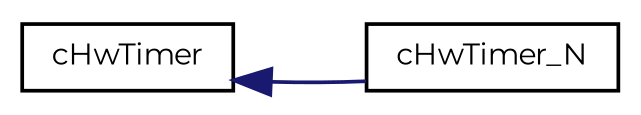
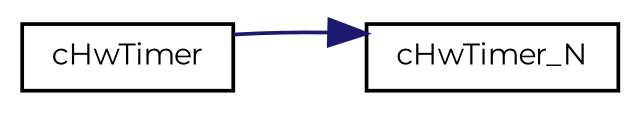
(319, 82) -> (281, 33)
